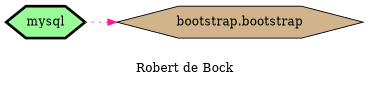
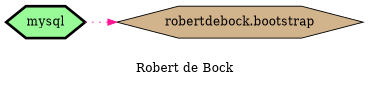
(240, 22) -> (240, 22)
